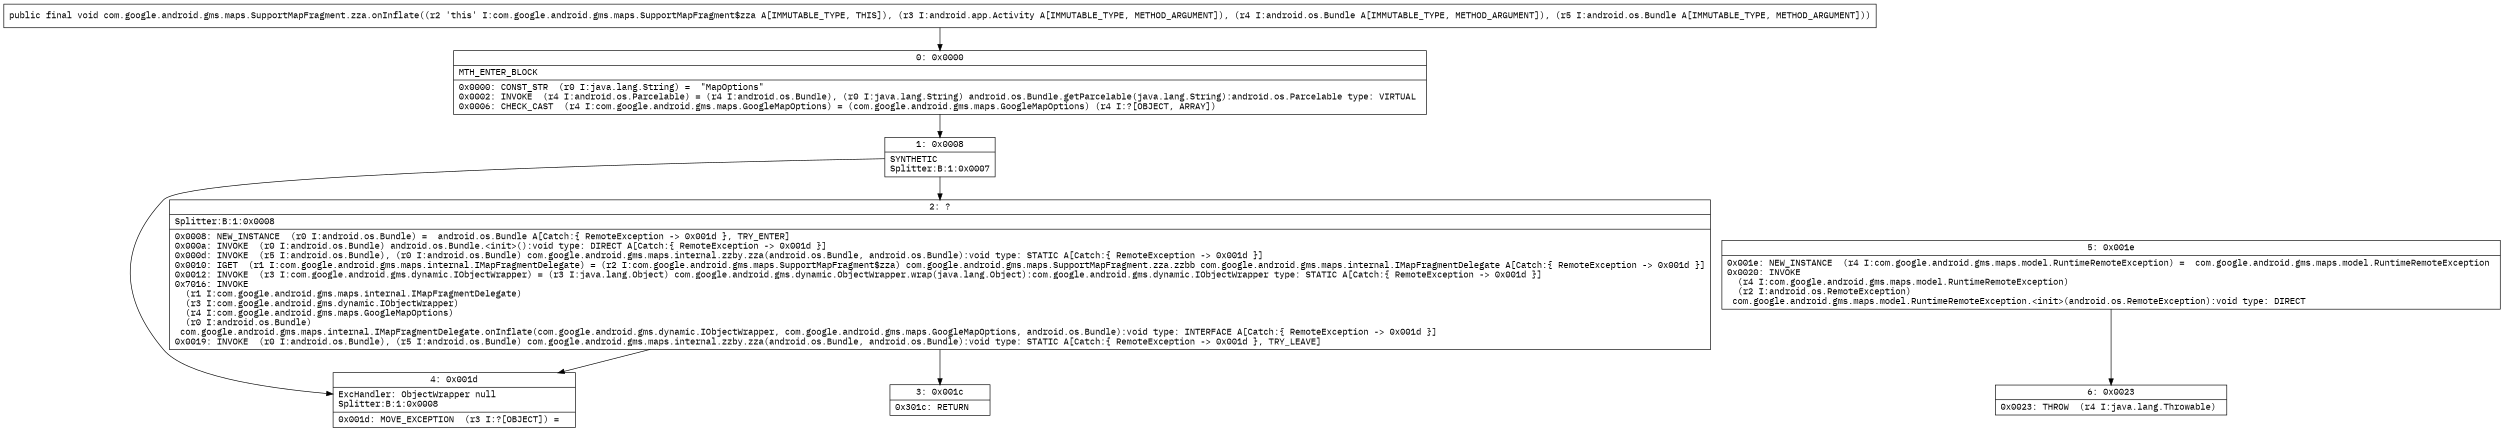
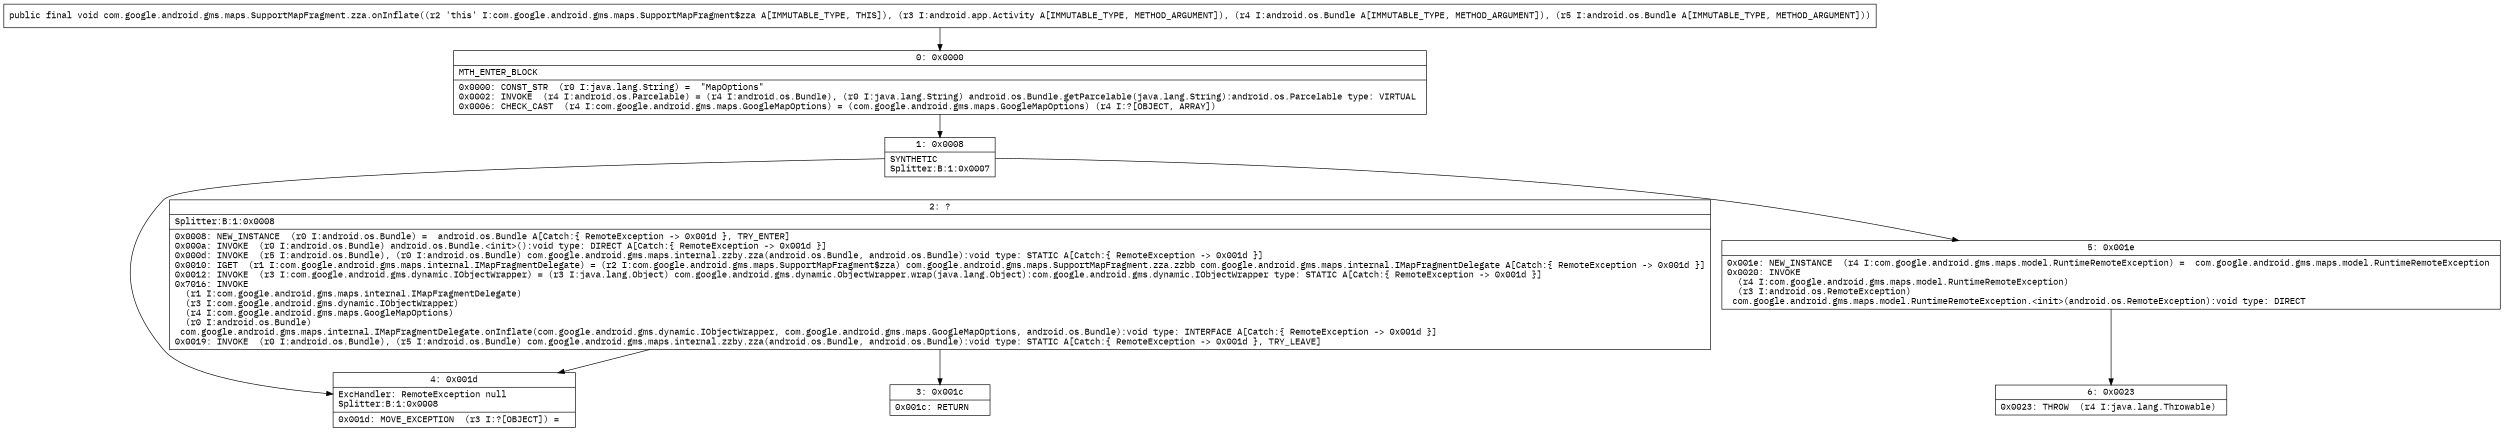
(940, 185) -> (1476, 178)
(1819, 292) -> (1819, 292)
(417, 395) -> (423, 395)
(940, 407) -> (940, 407)
